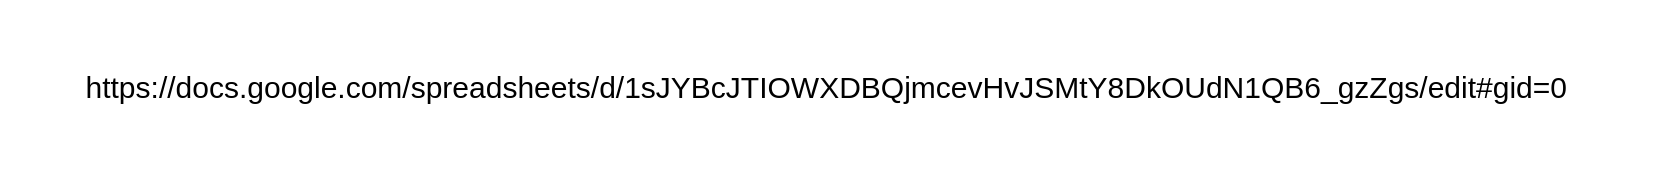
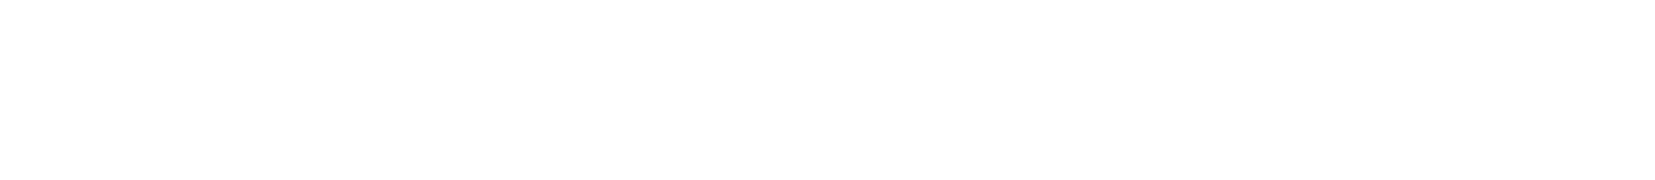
(826, 89) -> none
